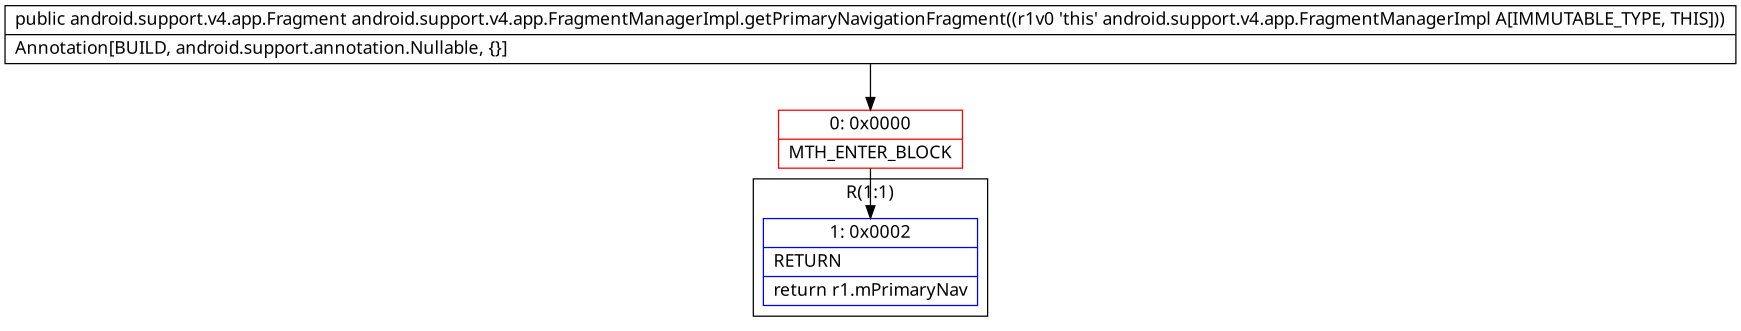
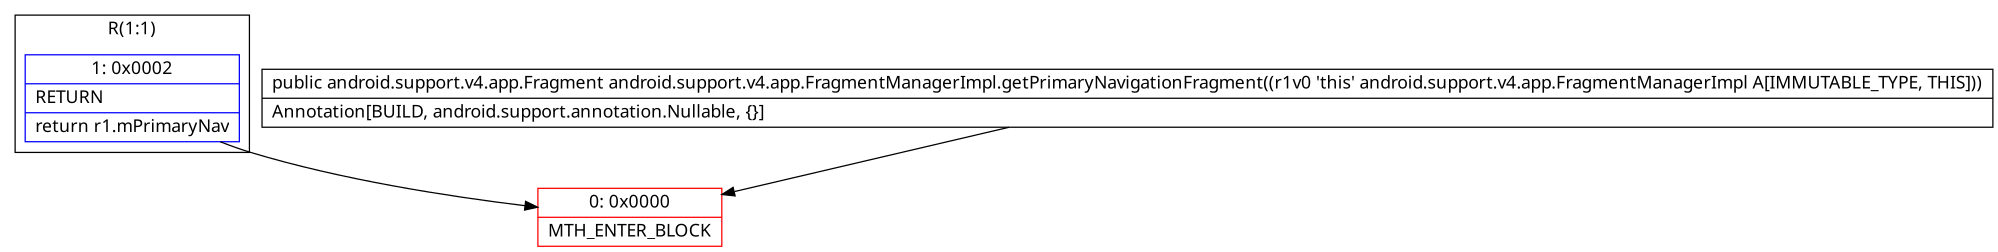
(870, 187) -> (371, 182)
